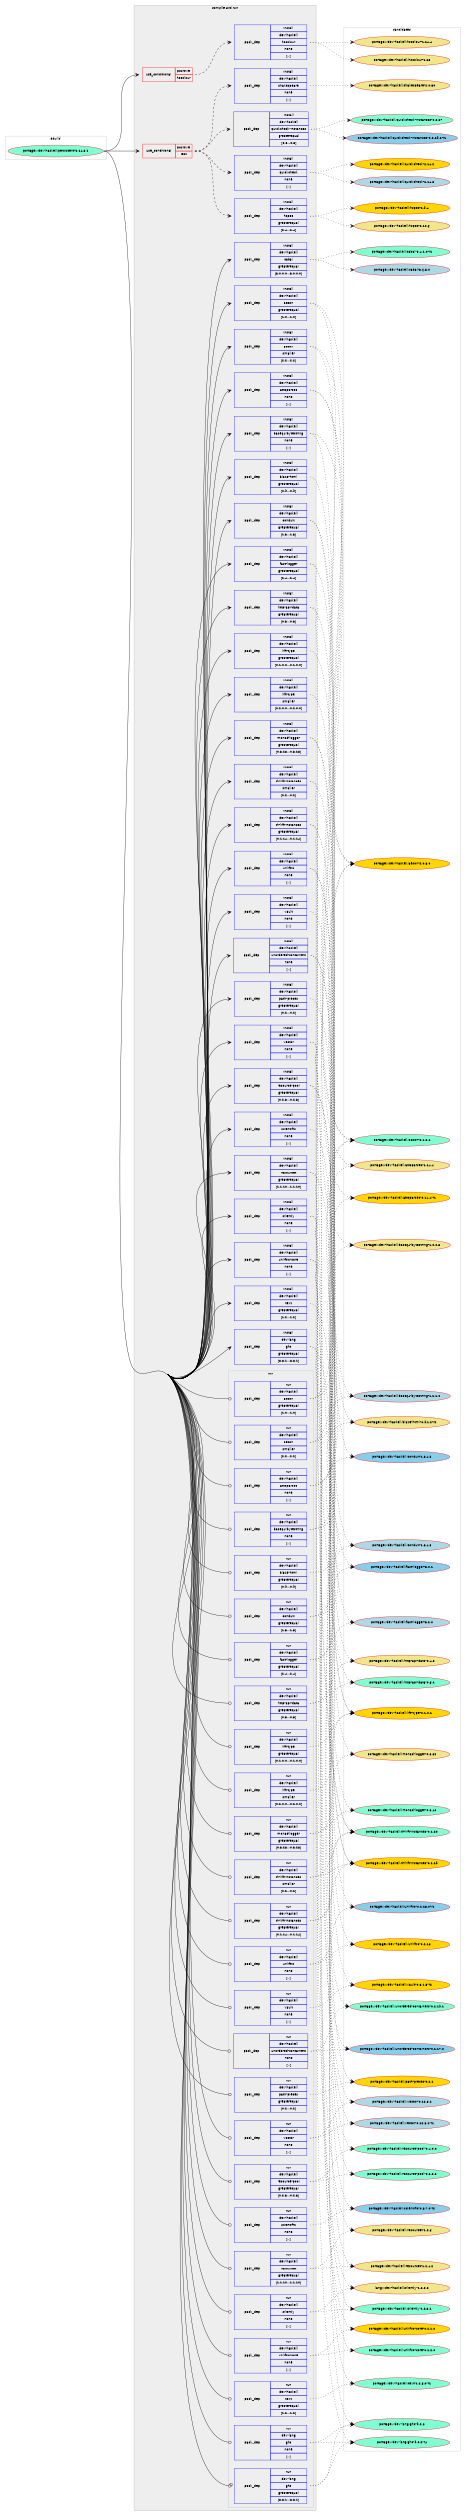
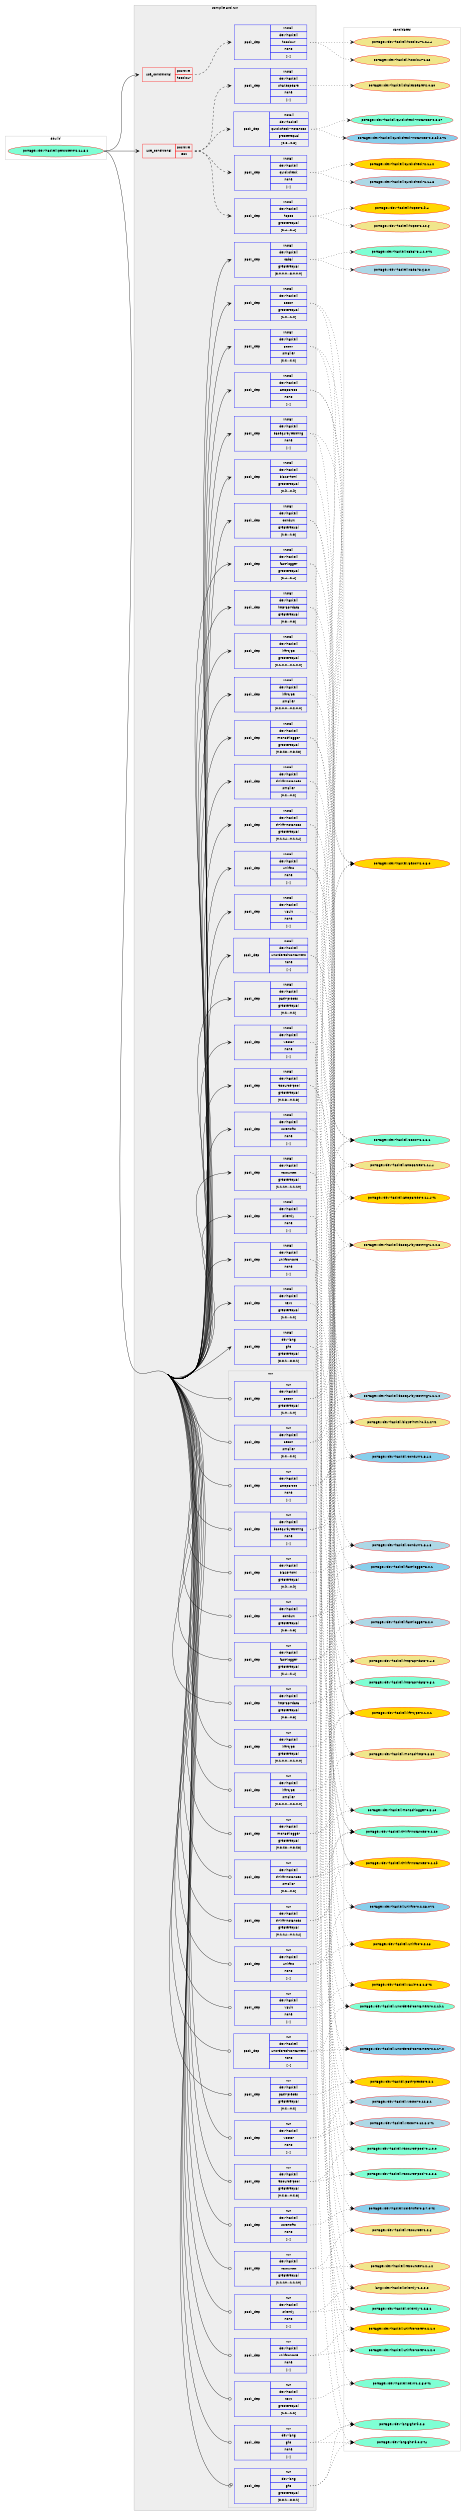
(402, 1754) -> (402, 1754)
